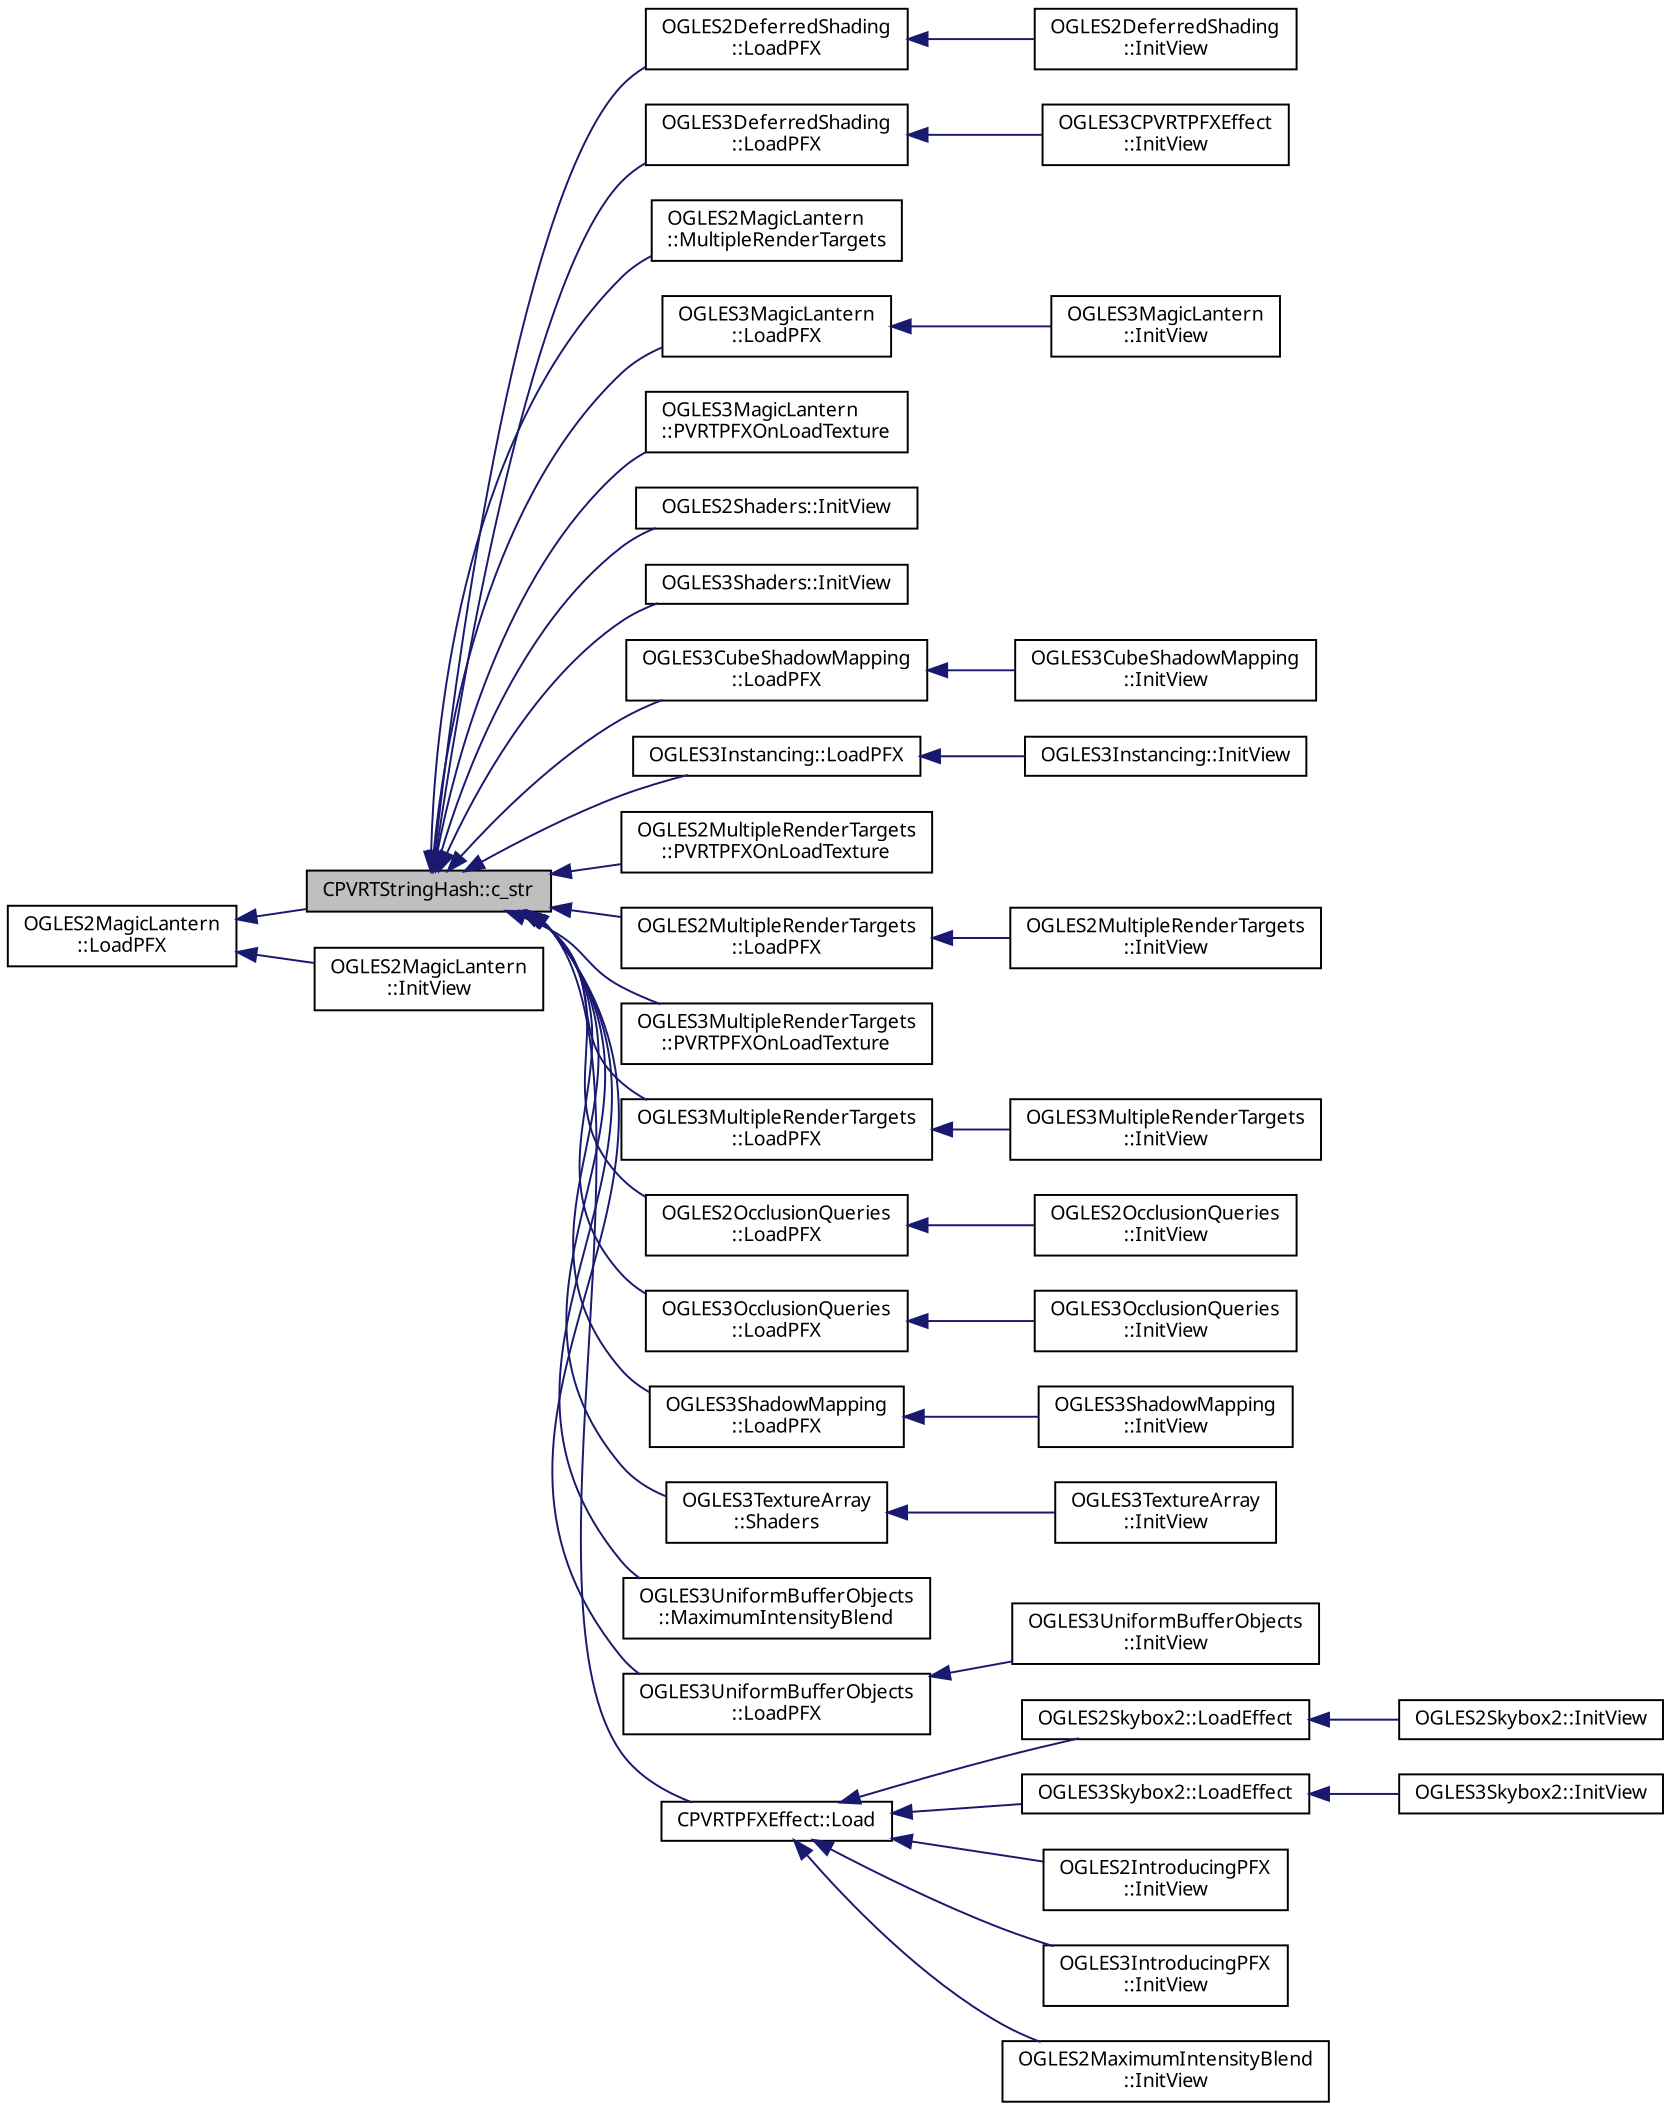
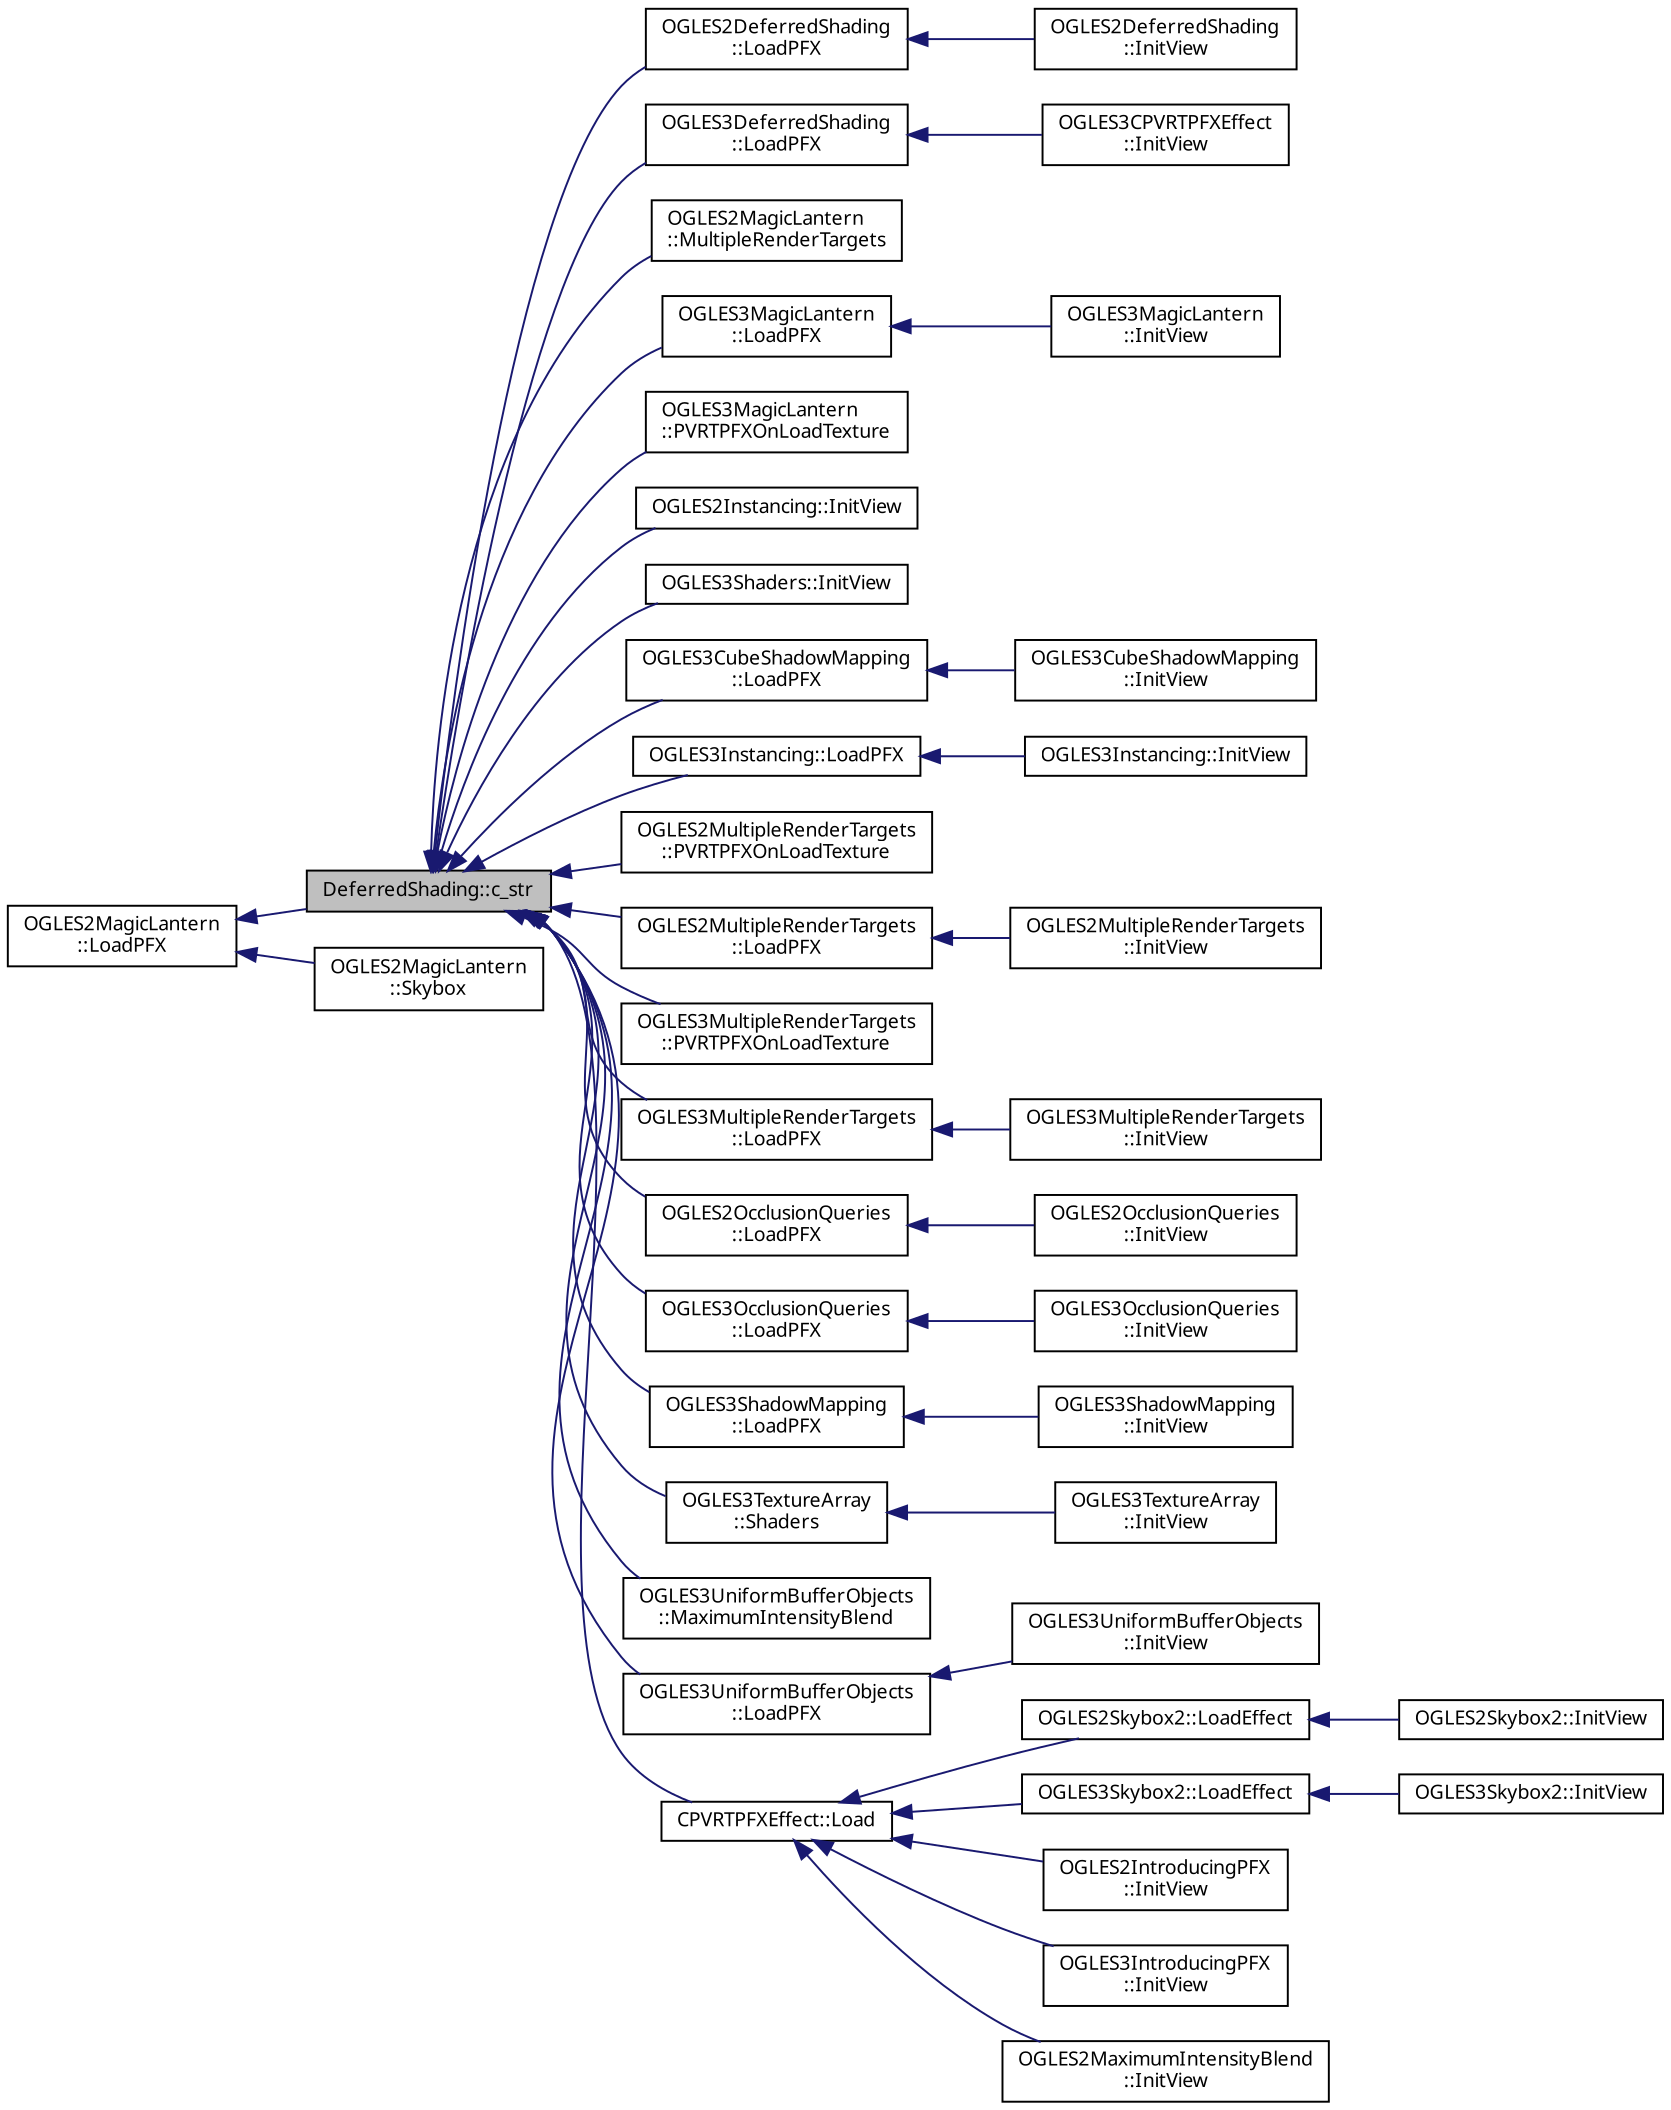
(777, 508) -> (777, 508)
(429, 891) -> (429, 891)
(429, 979) -> (429, 979)
